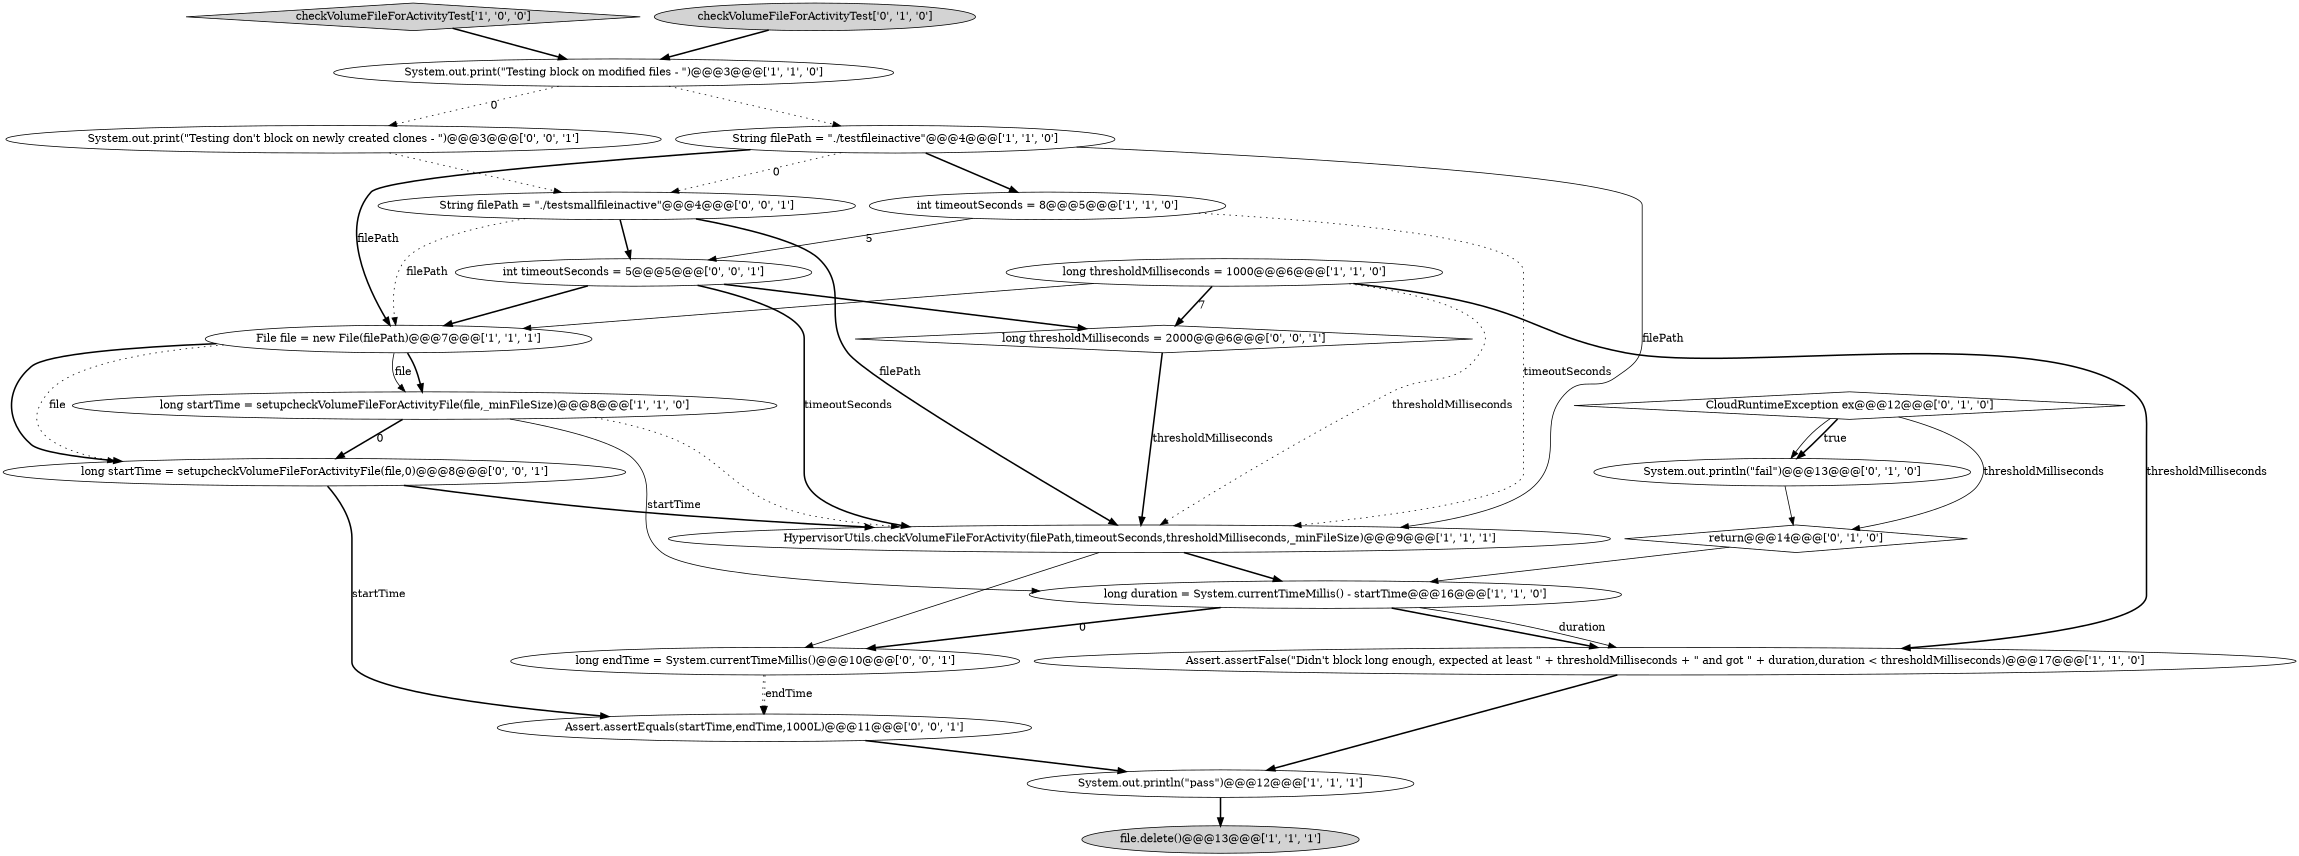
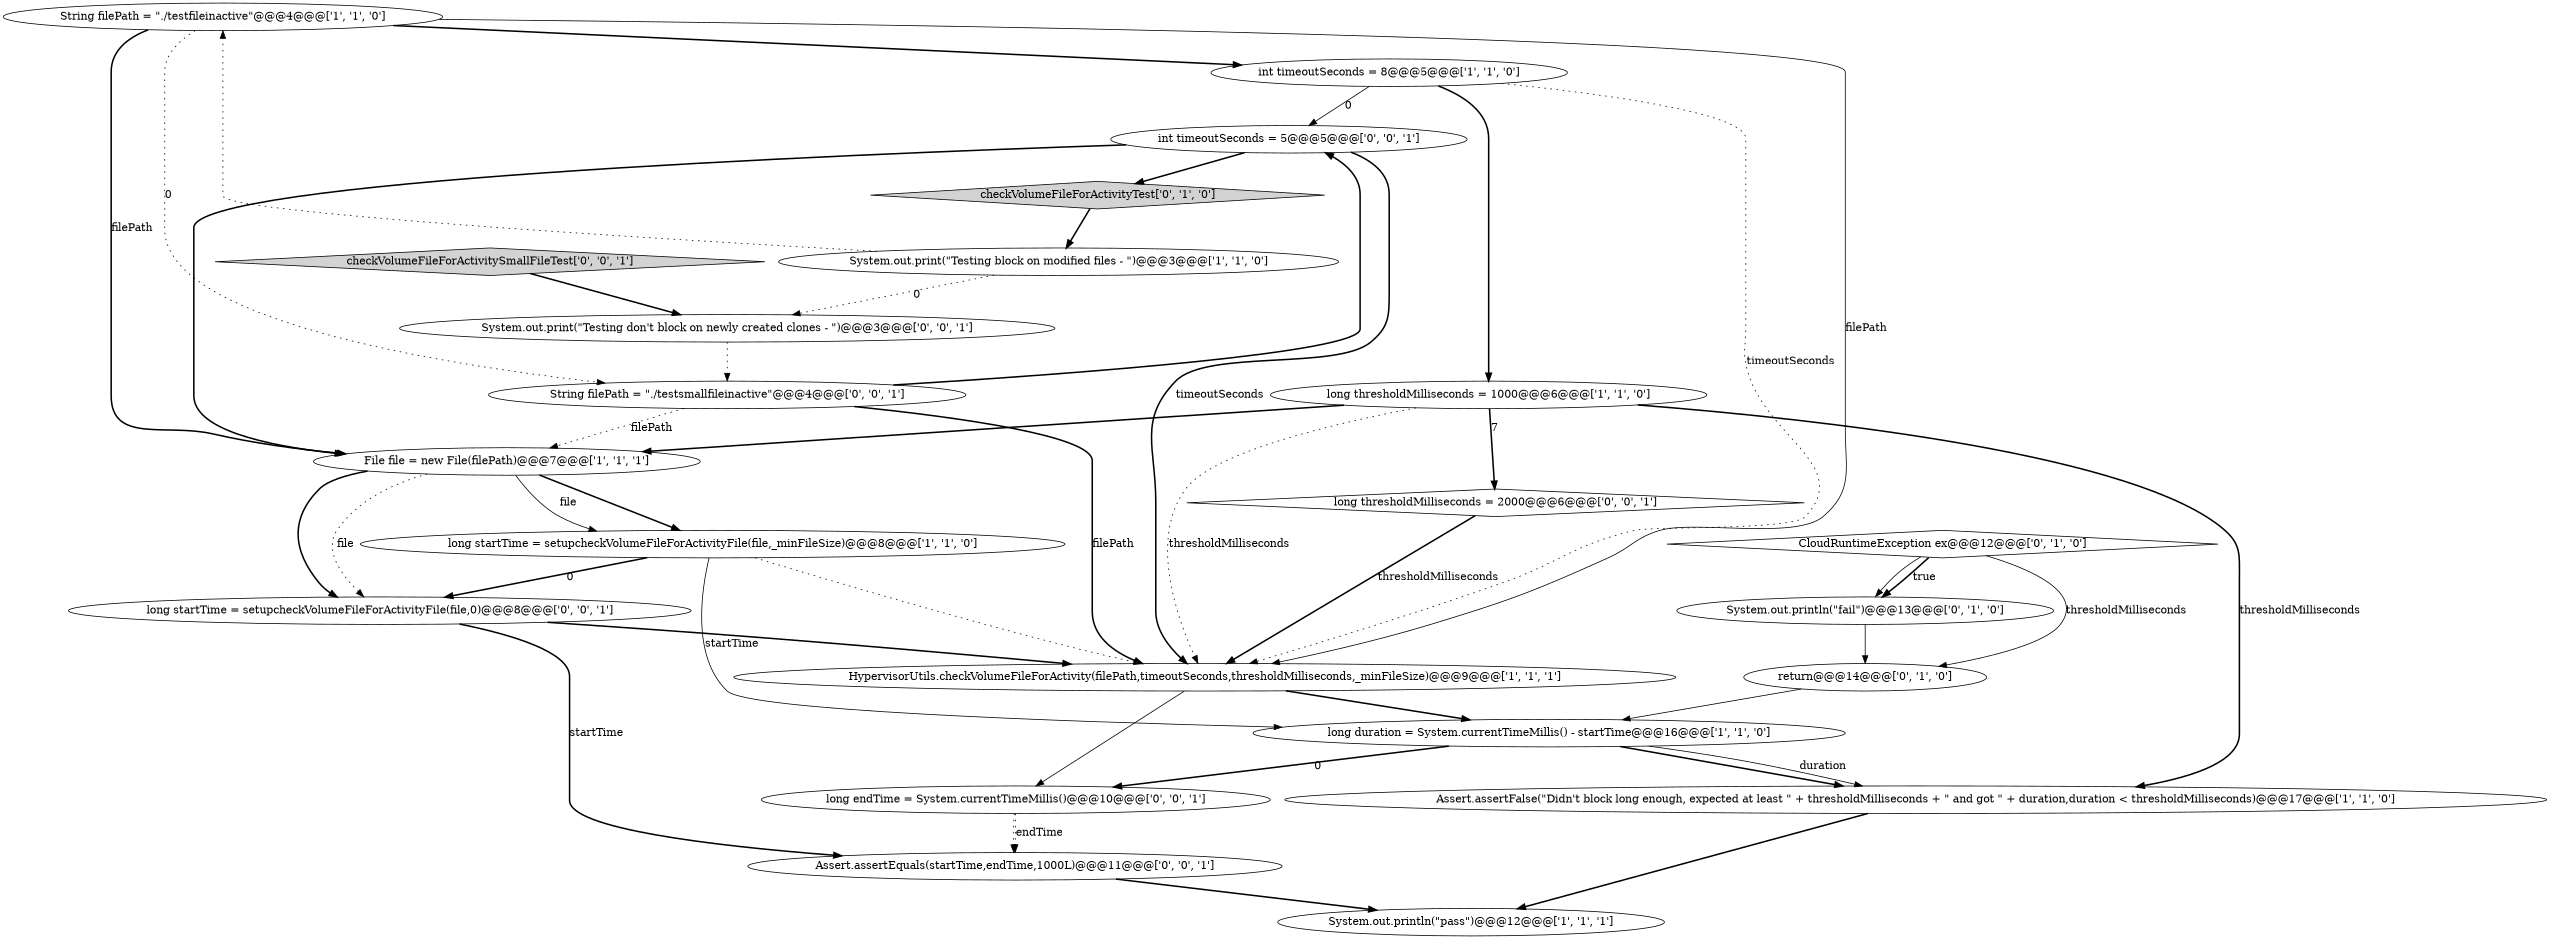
(413, 17) -> none
(815, 17) -> (1098, 195)
none -> (1489, 217)
(869, 239) -> (1349, 106)
none -> (490, 262)
(812, 306) -> (980, 429)
(901, 306) -> (1194, 167)
(1796, 539) -> (1865, 677)
(1221, 840) -> none
